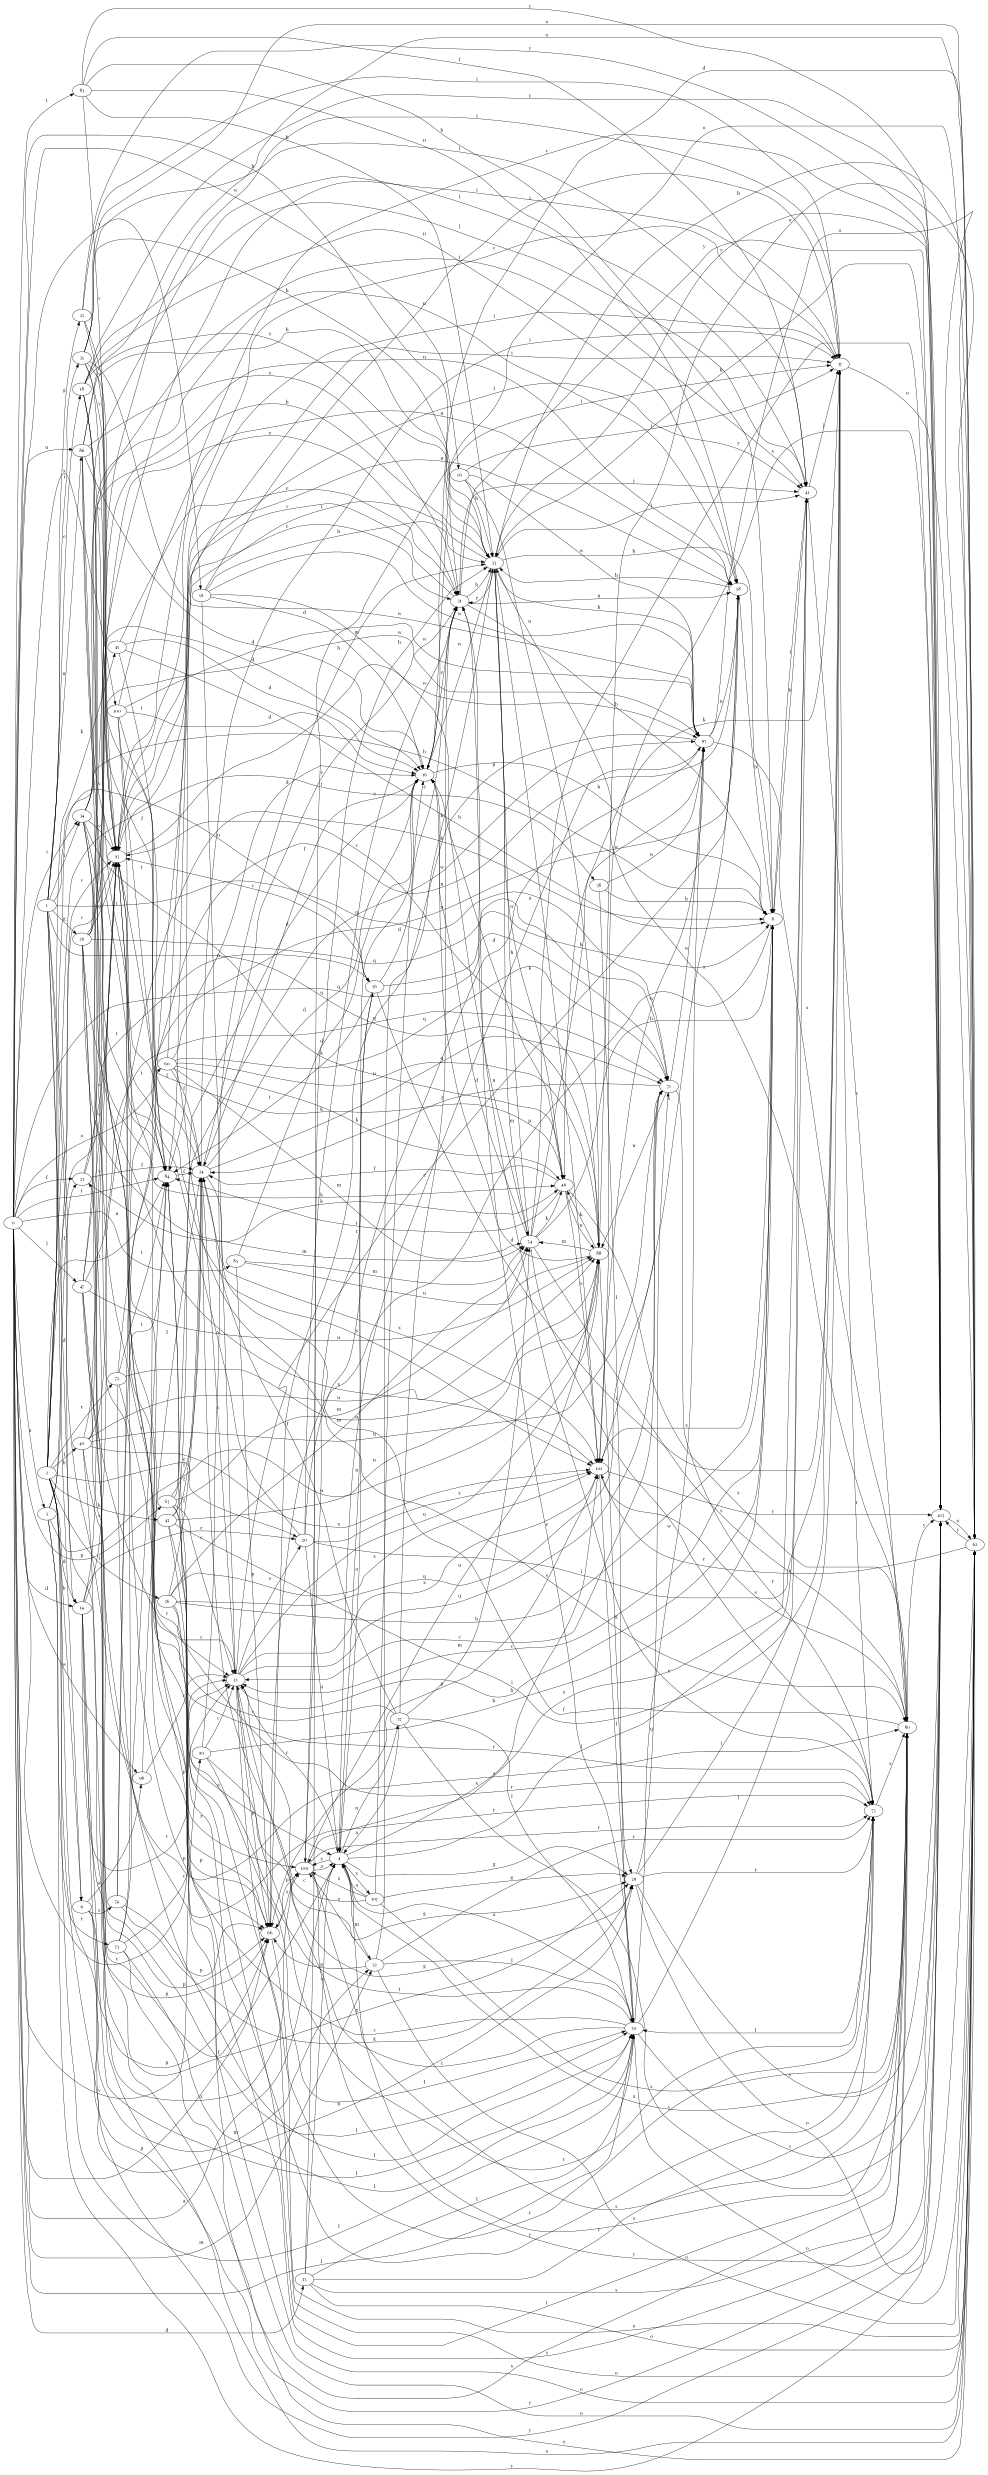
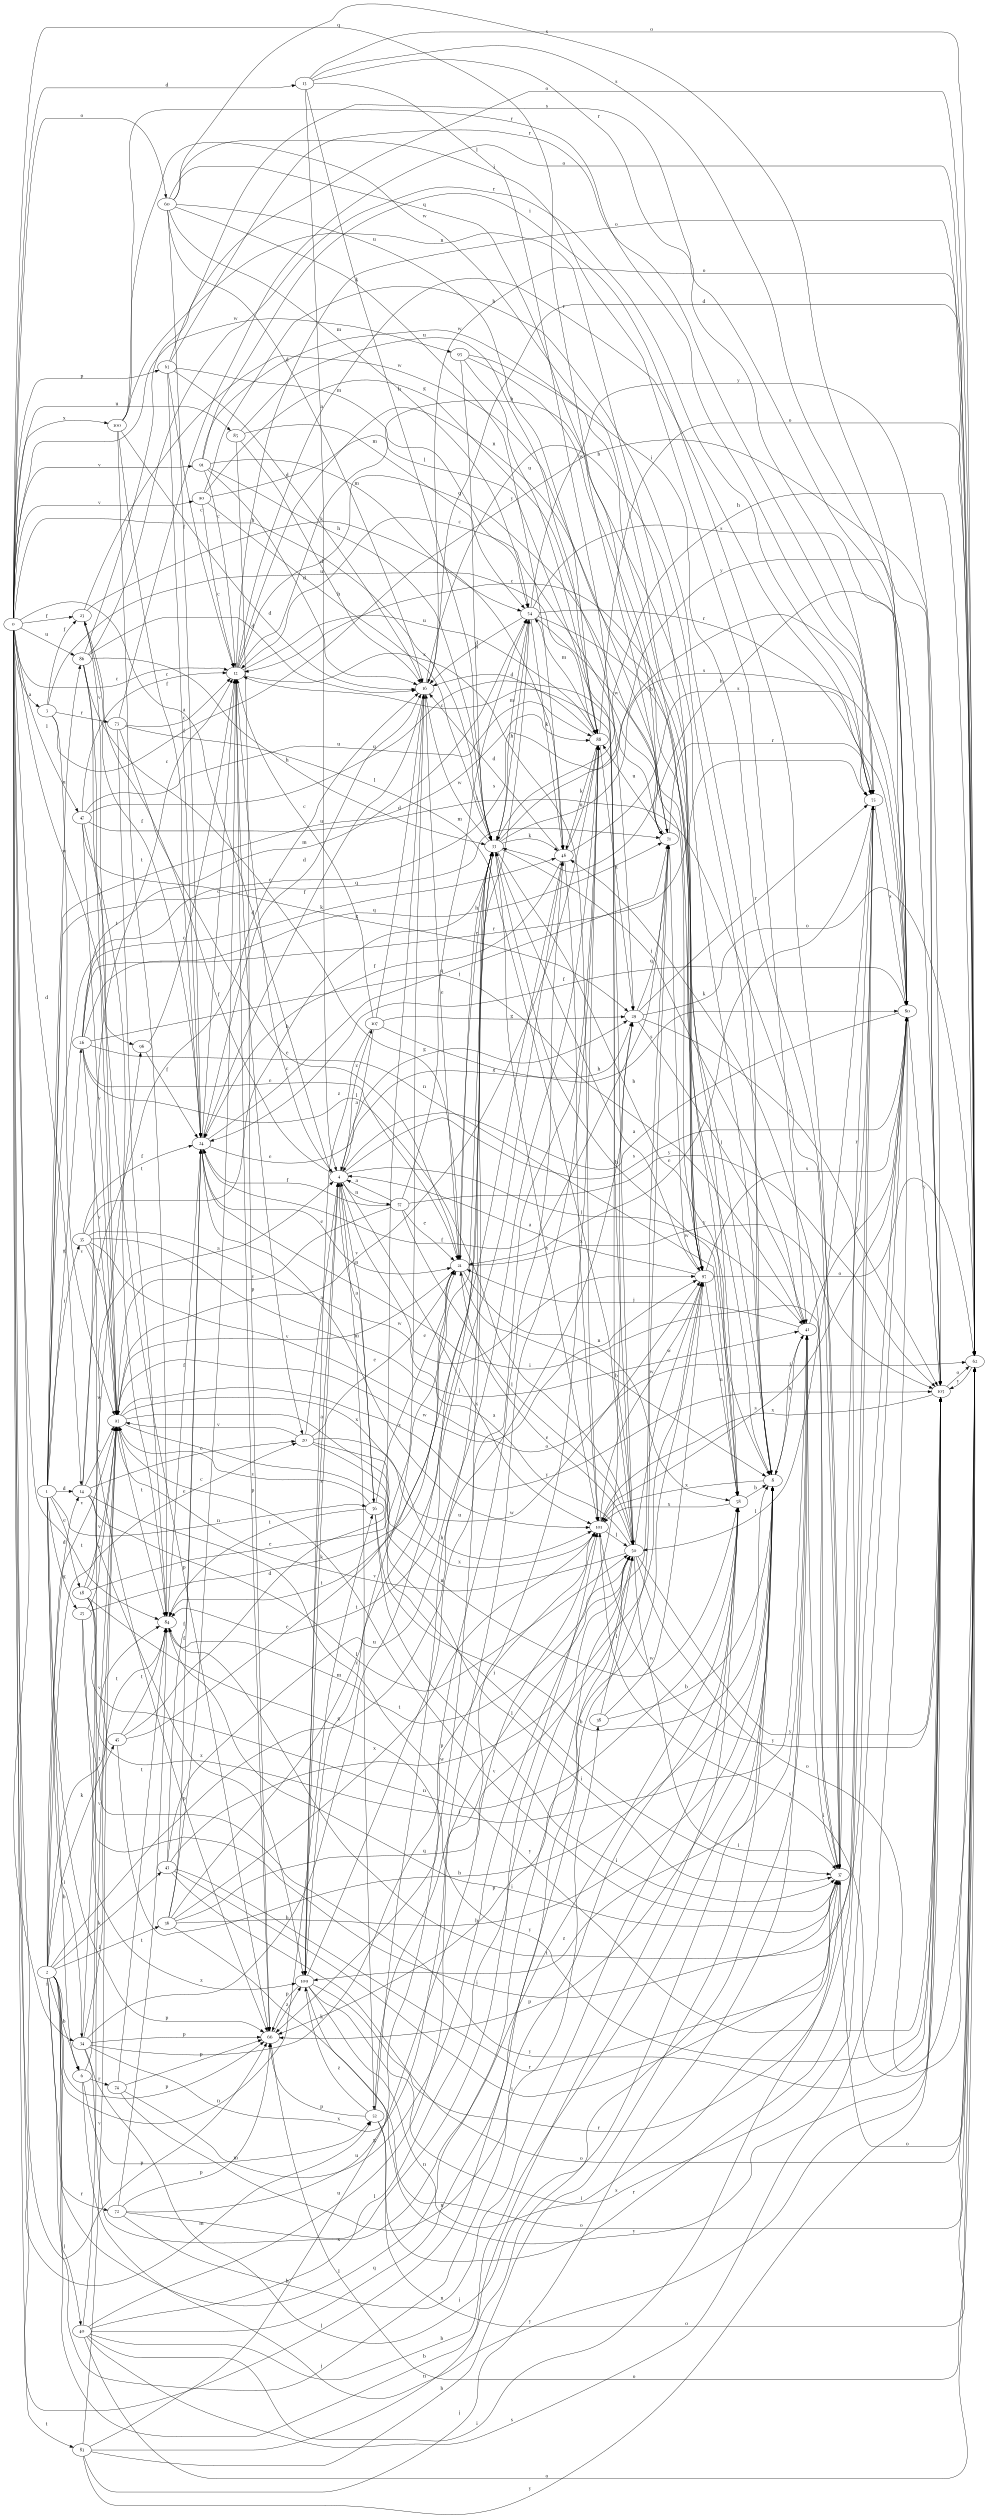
(572, 483) -> (633, 1303)
